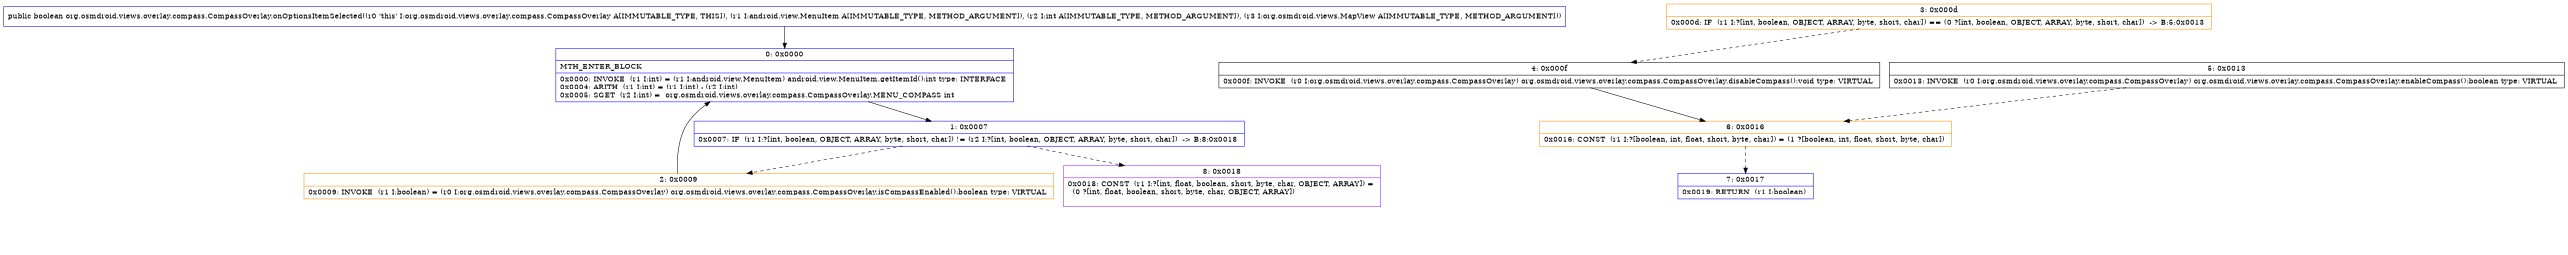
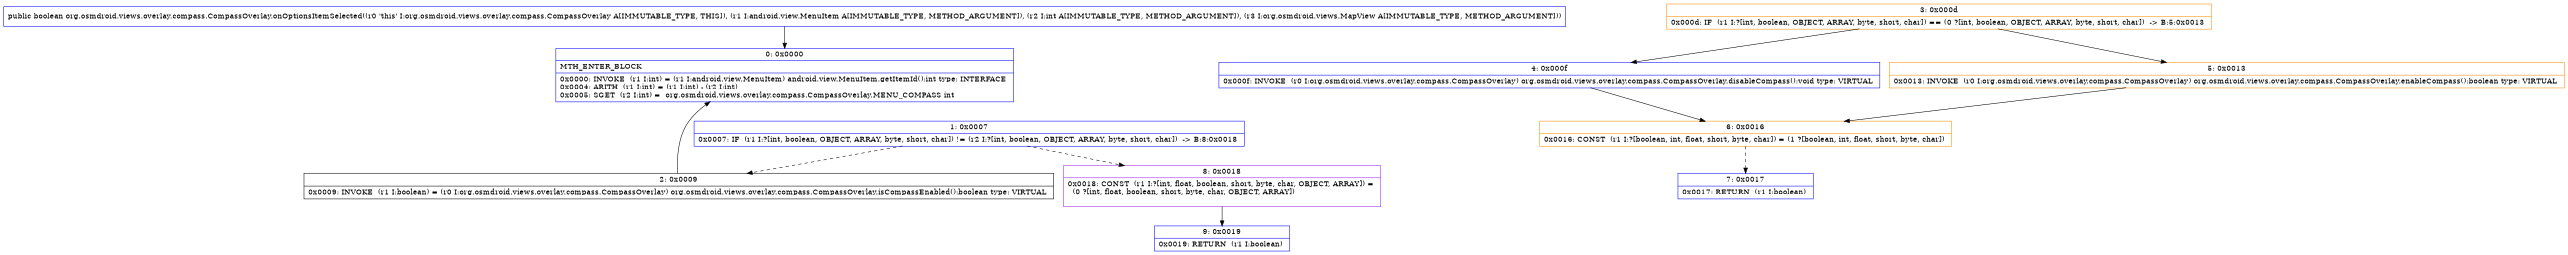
(1748, 45) -> (1748, 45)
none -> (2080, 45)
(1549, 75) -> (1549, 75)
(2227, 75) -> (2227, 75)
(1988, 104) -> (1988, 104)
(897, 111) -> none
(679, 186) -> (679, 186)
(1746, 192) -> (1746, 192)
none -> (1222, 238)
